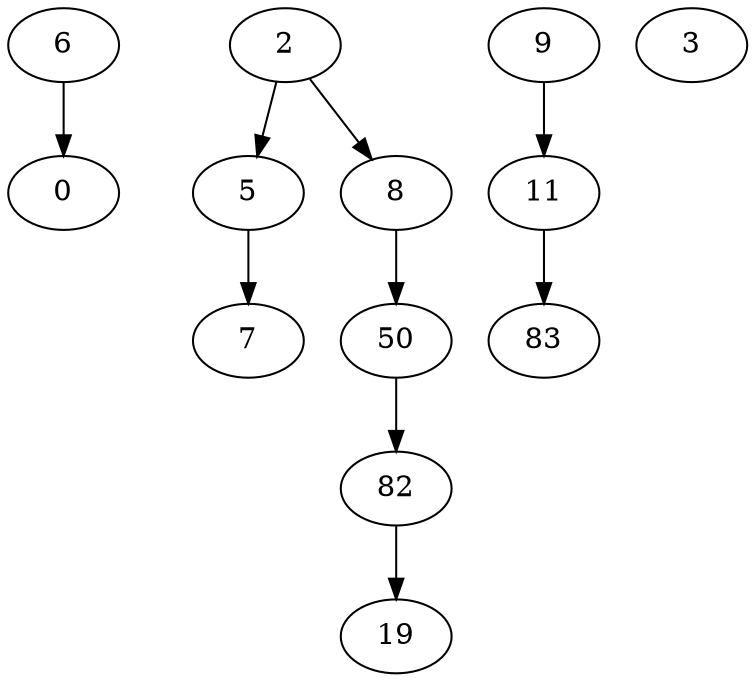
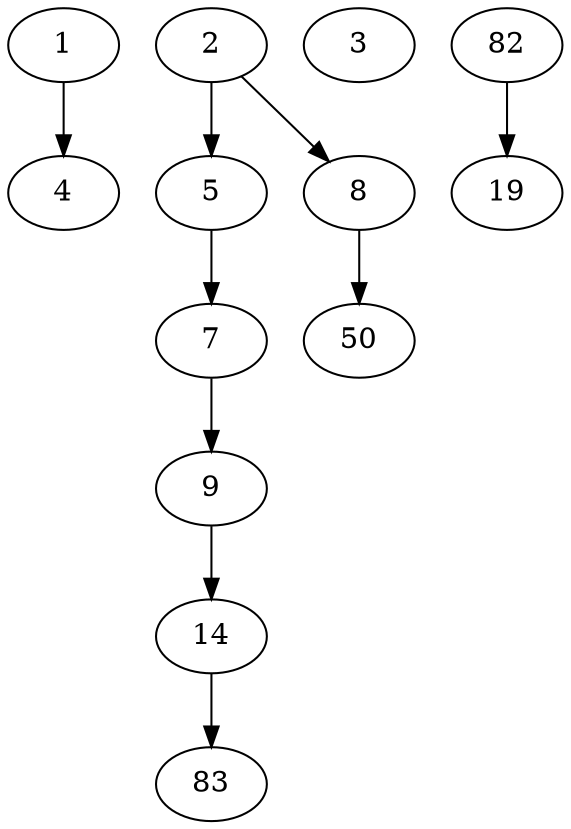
(64, 45) -> (64, 45)
(64, 193) -> (64, 193)
(544, 193) -> (211, 636)
none -> (211, 405)
(396, 405) -> none
